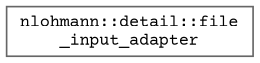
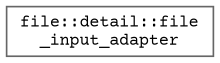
(130, 31) -> (110, 31)
